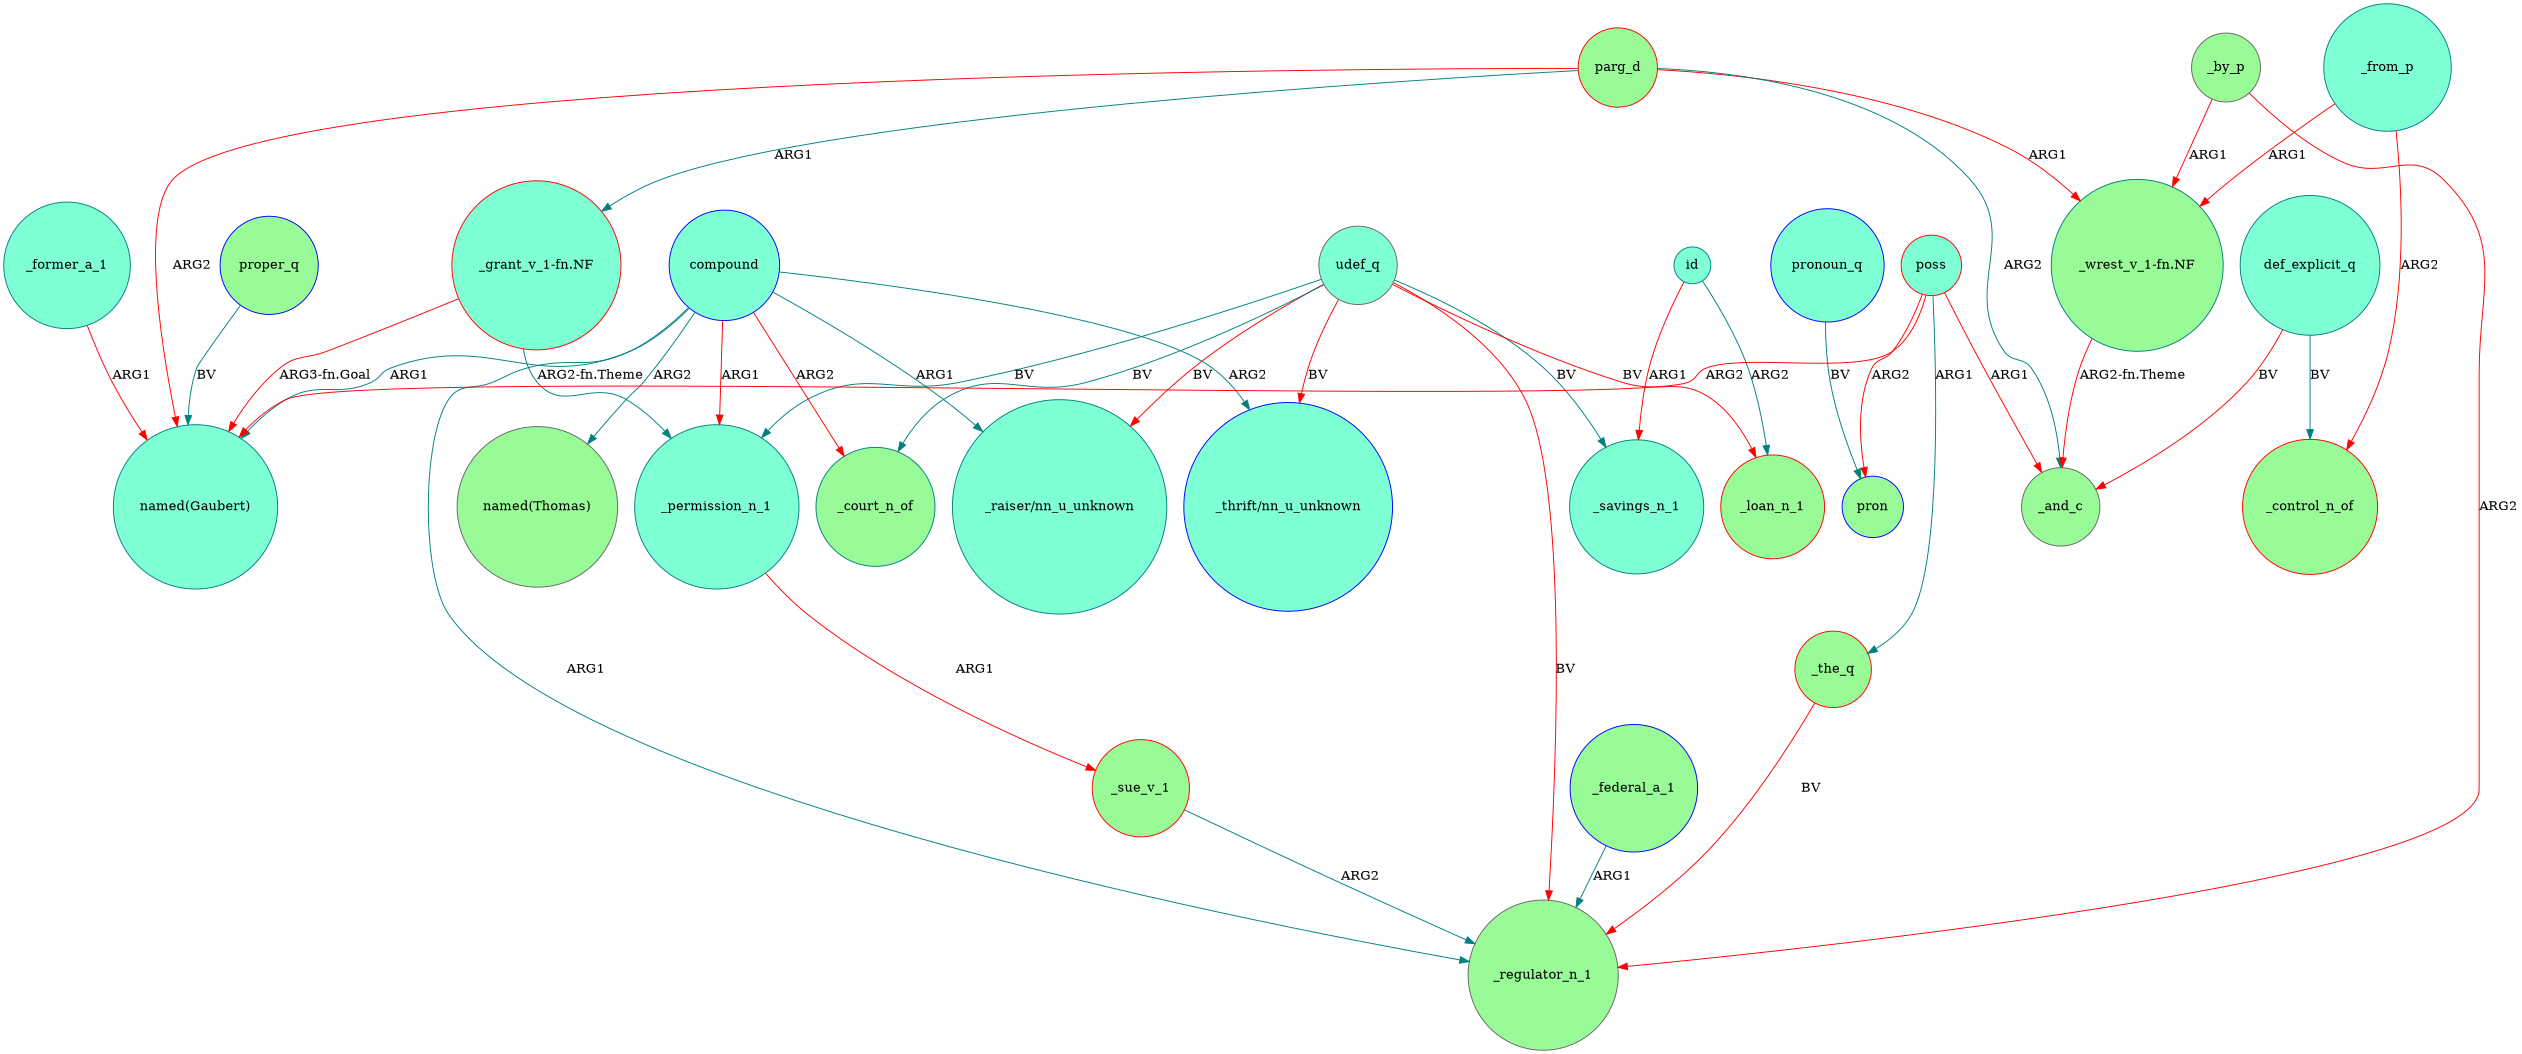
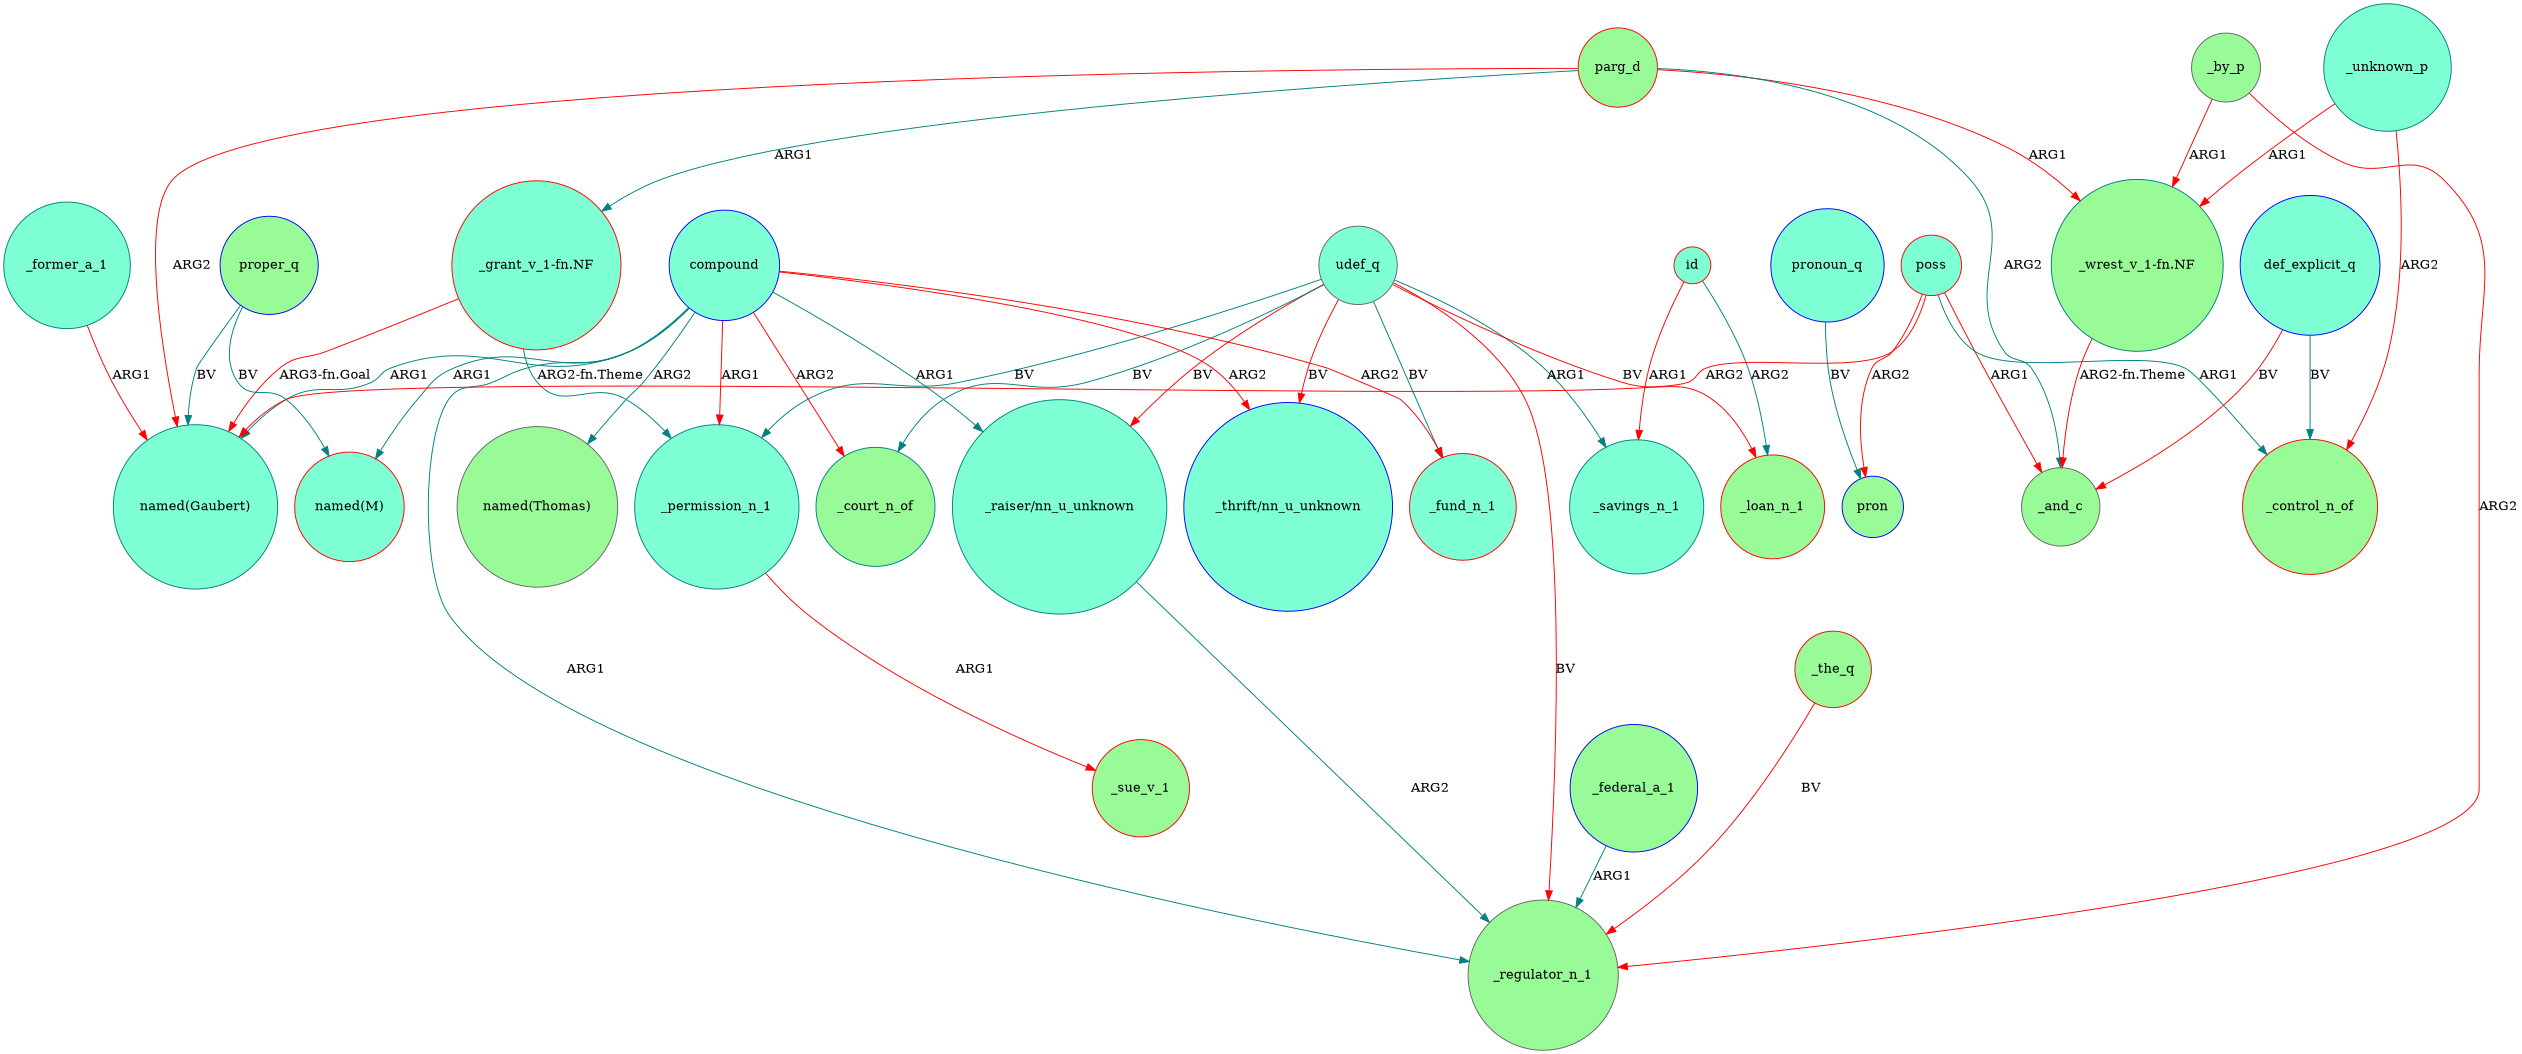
(2388, 68) -> (2388, 68)
(1692, 265) -> (1692, 265)
(2310, 265) -> (2310, 265)
(1023, 308) -> (1035, 310)
(1566, 375) -> (1566, 375)
(1934, 481) -> (2100, 361)
none -> (349, 507)
none -> (1463, 507)
(1325, 876) -> (1310, 749)
